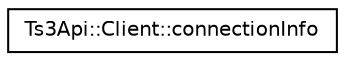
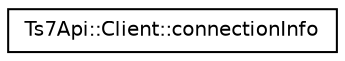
(173, 31) -> (173, 31)
